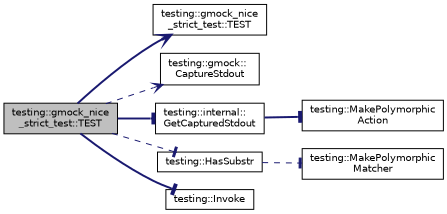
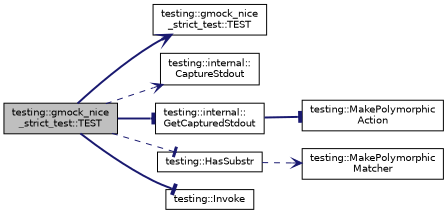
(210, 69) -> (210, 69)
(277, 163) -> (277, 163)
